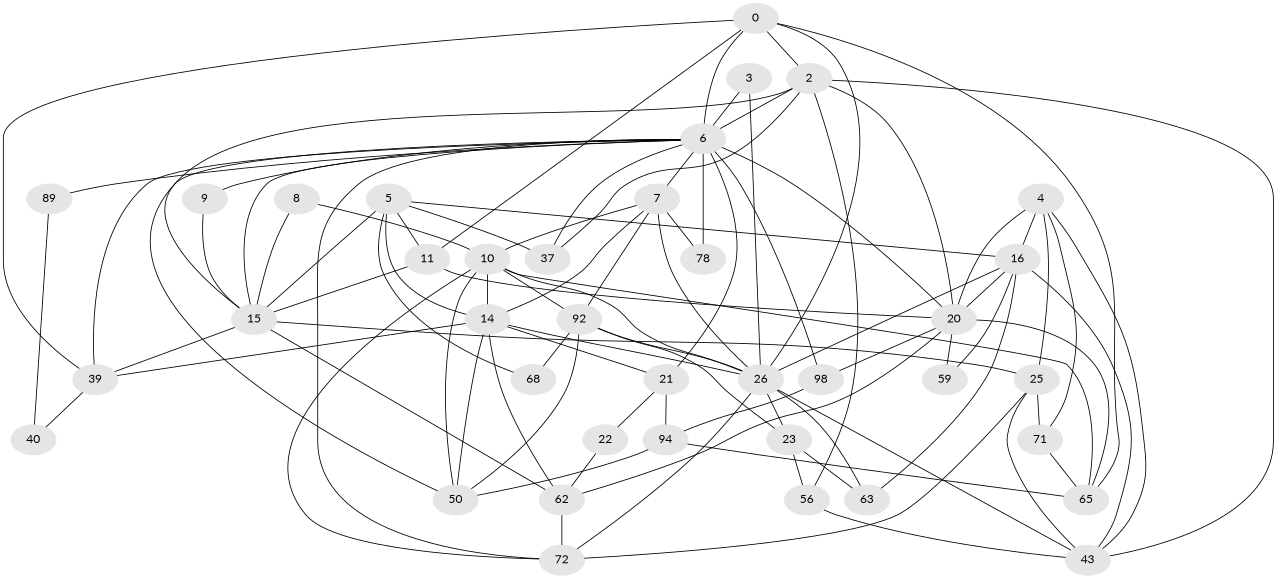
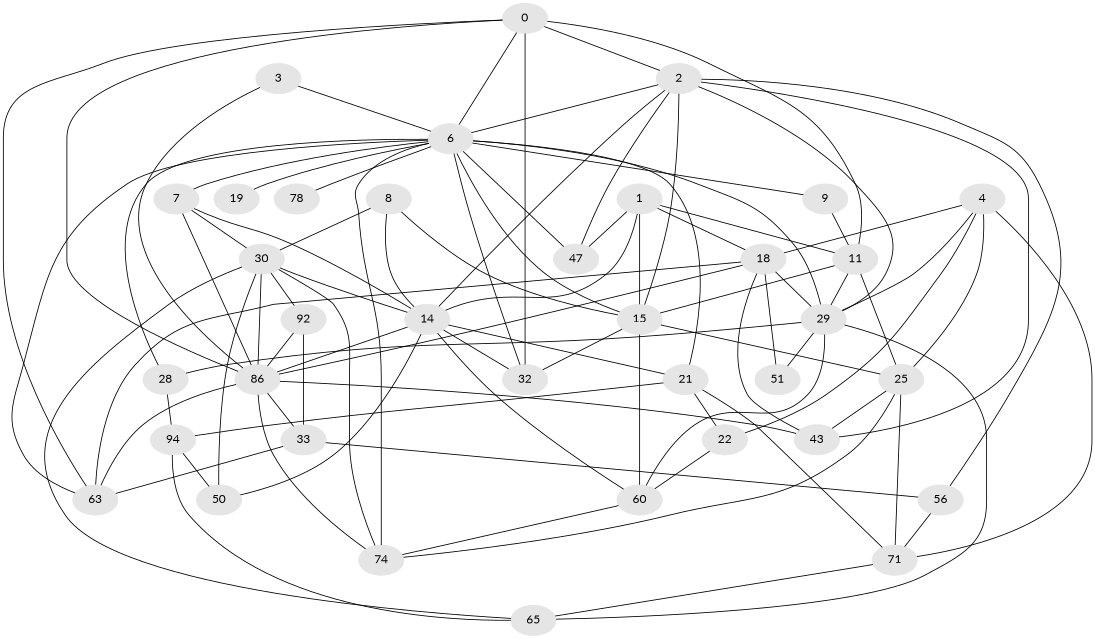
(1063, 175) -> (56, 79)
none -> (549, 195)
(49, 199) -> (237, 199)
(389, 199) -> (640, 199)
(154, 225) -> (100, 205)
(683, 232) -> none
(487, 259) -> (262, 259)
(548, 259) -> (576, 259)
(618, 259) -> none
(1018, 259) -> (763, 259)
none -> (388, 264)
(208, 267) -> (840, 229)
none -> (878, 319)
(954, 319) -> (824, 319)
(1135, 377) -> (883, 348)
(95, 380) -> (525, 380)
(533, 380) -> none
(761, 380) -> (258, 380)
(821, 380) -> (166, 380)
(945, 380) -> (778, 380)
(544, 423) -> none
(33, 440) -> none
(789, 440) -> (304, 440)
none -> (796, 464)
(562, 500) -> (640, 500)
(943, 541) -> (918, 530)
(562, 560) -> (381, 560)
